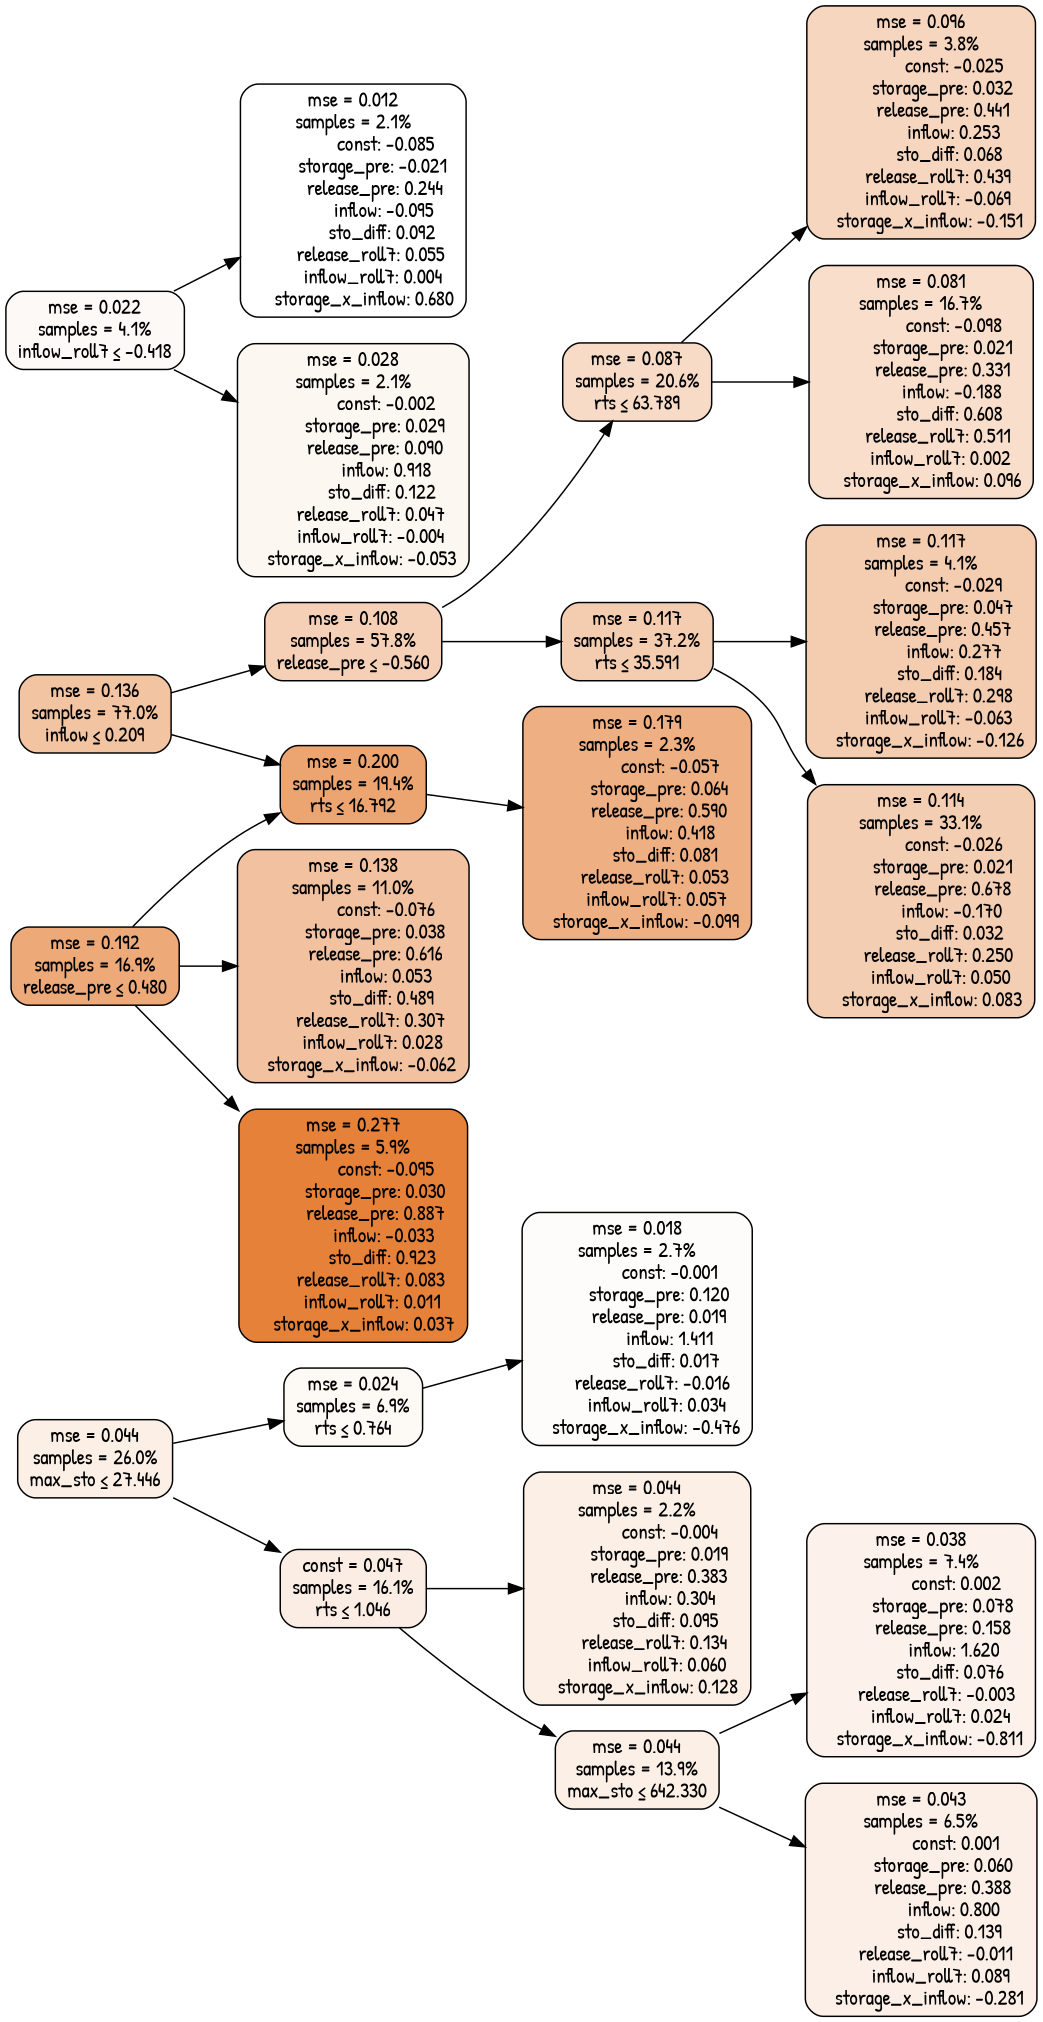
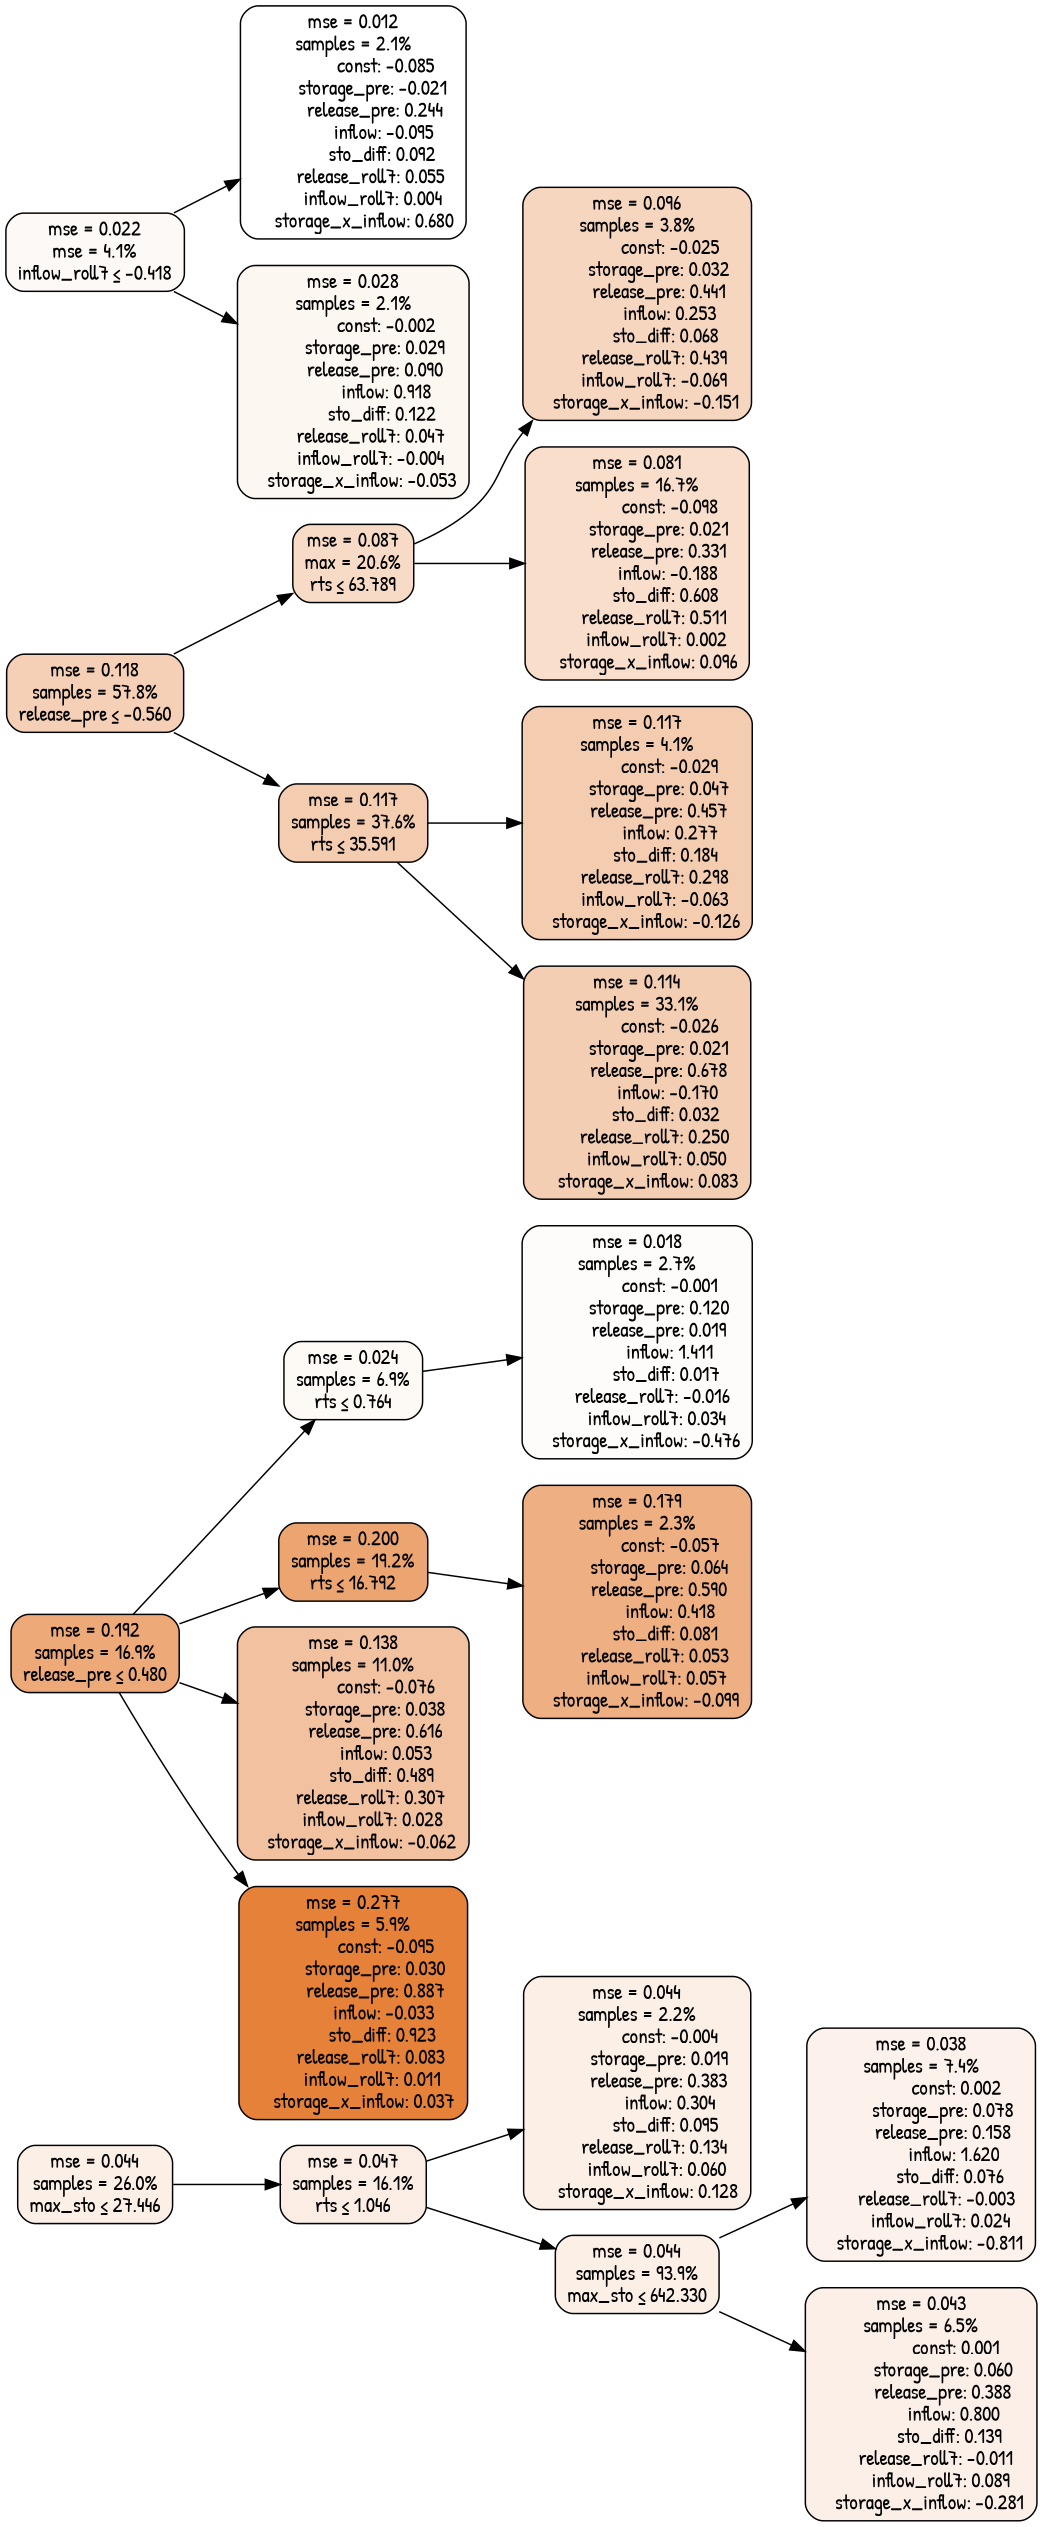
(95, 330) -> (95, 252)
(637, 382) -> (353, 563)
(353, 642) -> (95, 693)
(637, 642) -> (353, 823)
(95, 714) -> none
(353, 785) -> (353, 1562)
(221, 1434) -> (219, 1523)
(353, 1589) -> (353, 2184)
(637, 1770) -> (637, 2274)
